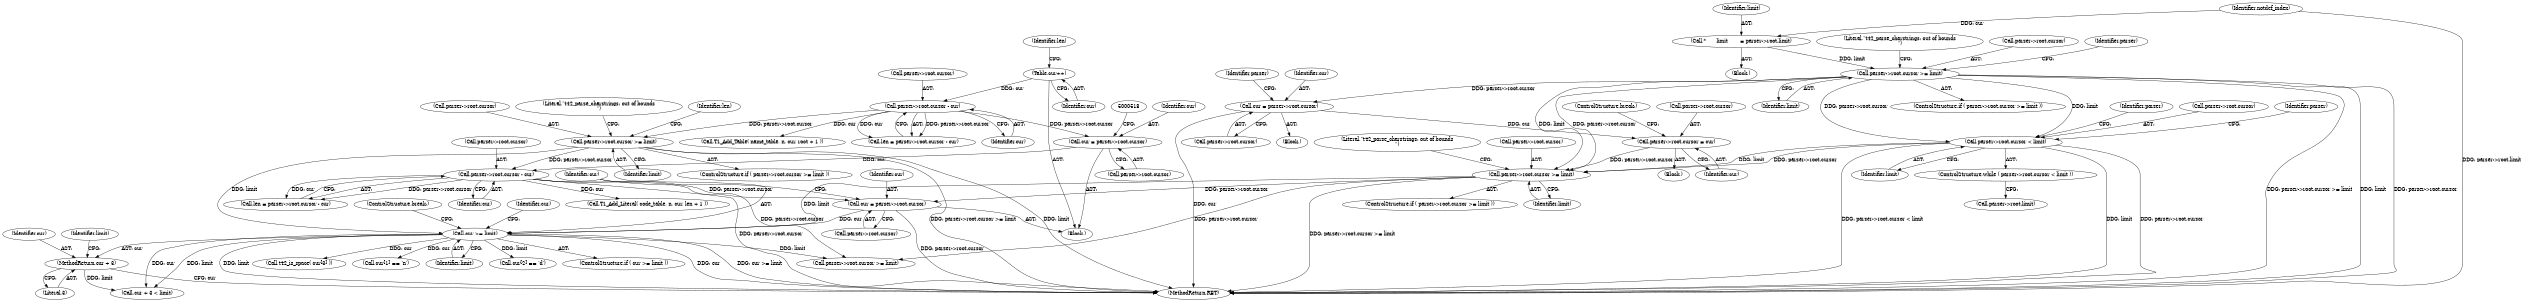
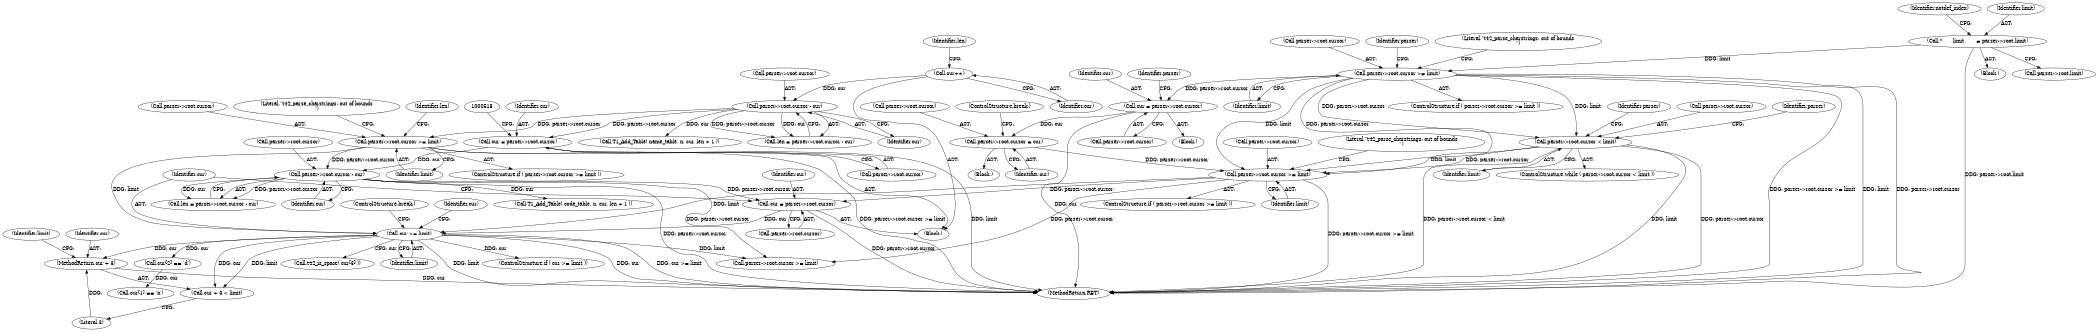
(1972, 24) -> (1967, 24)
(1049, 74) -> (949, 74)
(1129, 107) -> (482, 107)
(762, 142) -> (660, 142)
(2006, 188) -> (2014, 57)
(648, 205) -> (574, 205)
(427, 246) -> (155, 277)
(132, 249) -> (166, 249)
(401, 249) -> (386, 249)
(515, 249) -> (197, 249)
(565, 249) -> (496, 249)
(48, 273) -> (153, 308)
(73, 279) -> (96, 293)
(100, 279) -> (145, 279)
(205, 279) -> (434, 279)
(2211, 285) -> (1707, 284)
